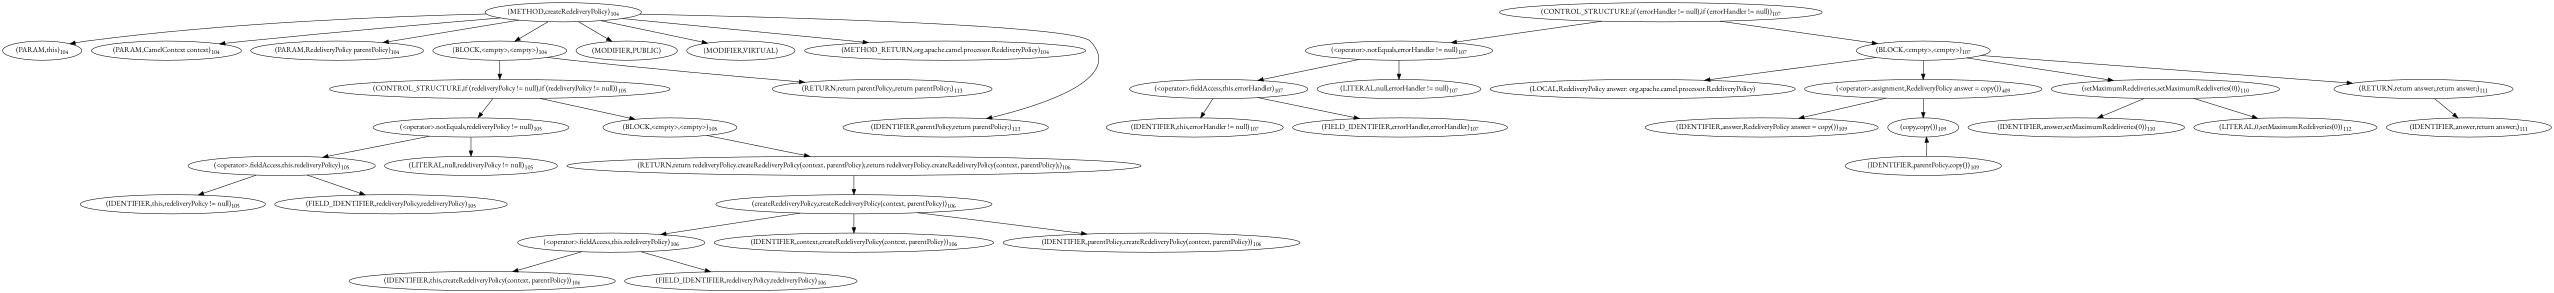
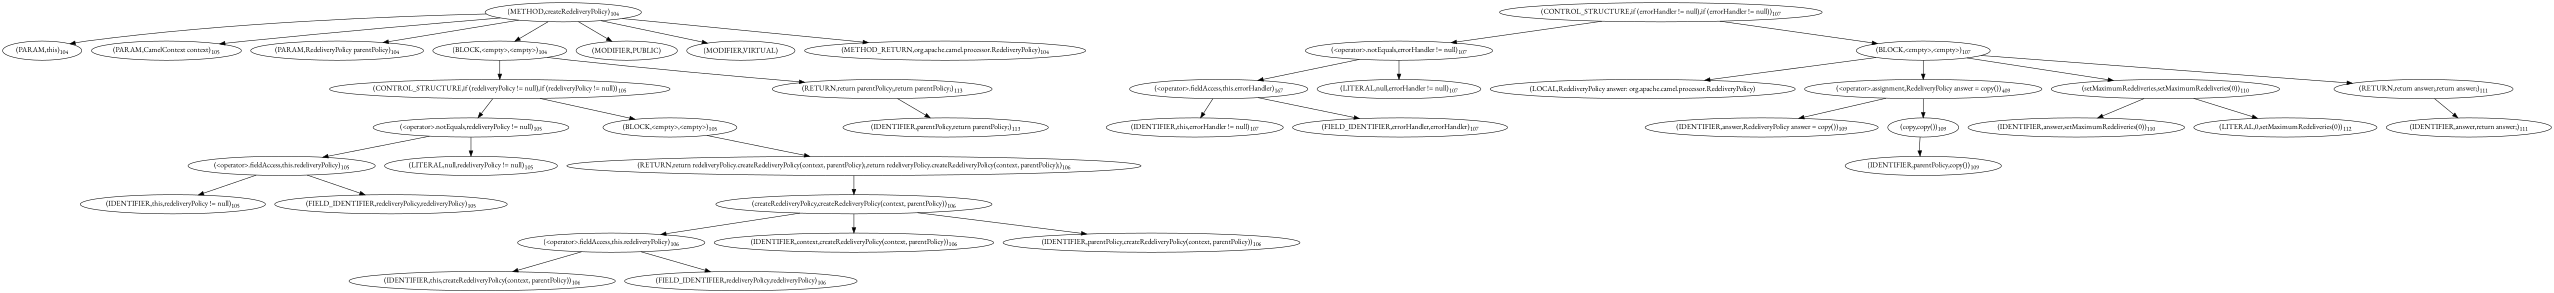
(939, 24) -> (911, 107)
(216, 50) -> (216, 50)
(1279, 88) -> (1279, 88)
(1927, 149) -> (1920, 144)
